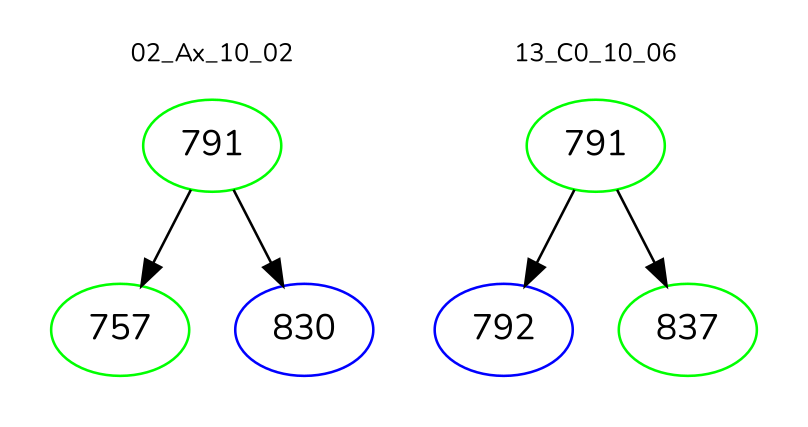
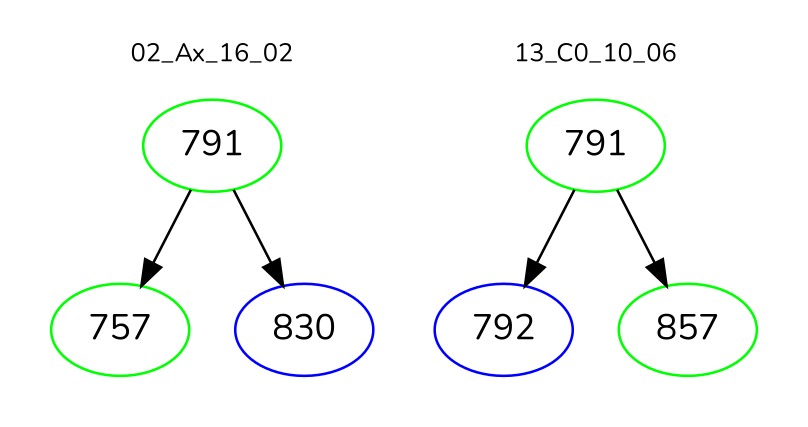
(212, 55) -> (212, 55)
(688, 330) -> (688, 330)
